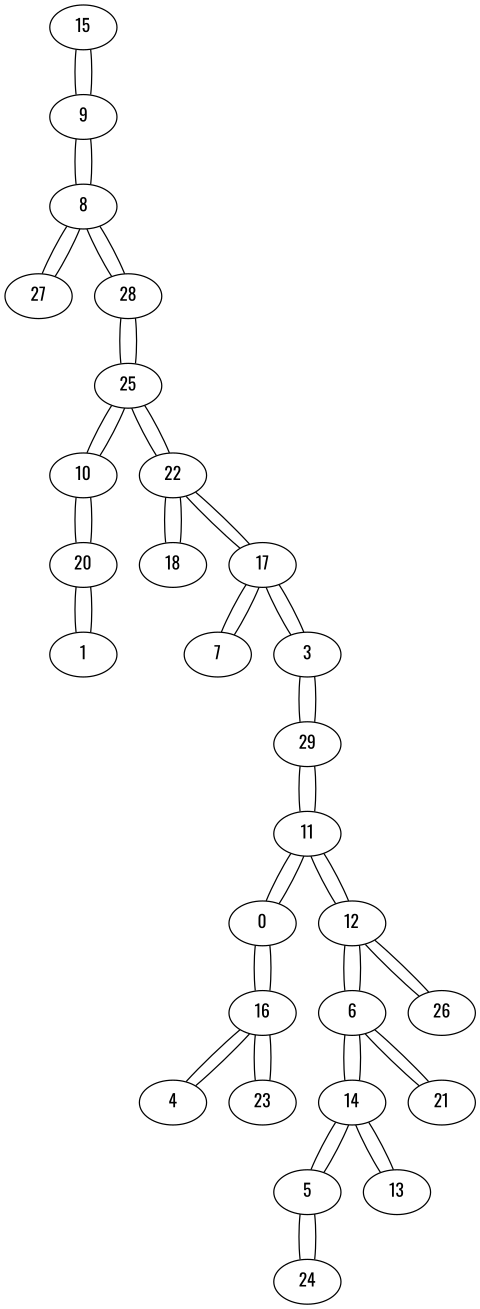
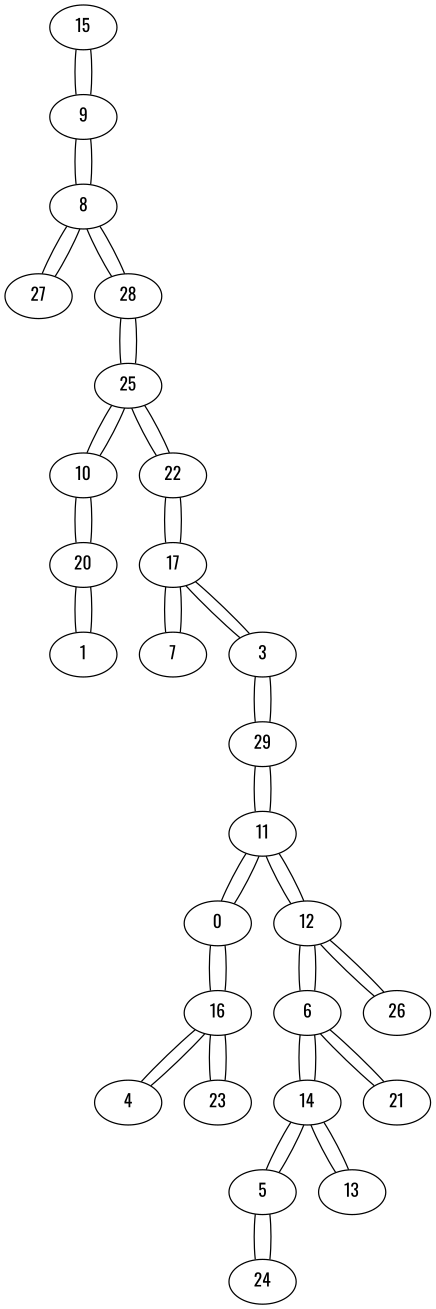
(173, 565) -> none
